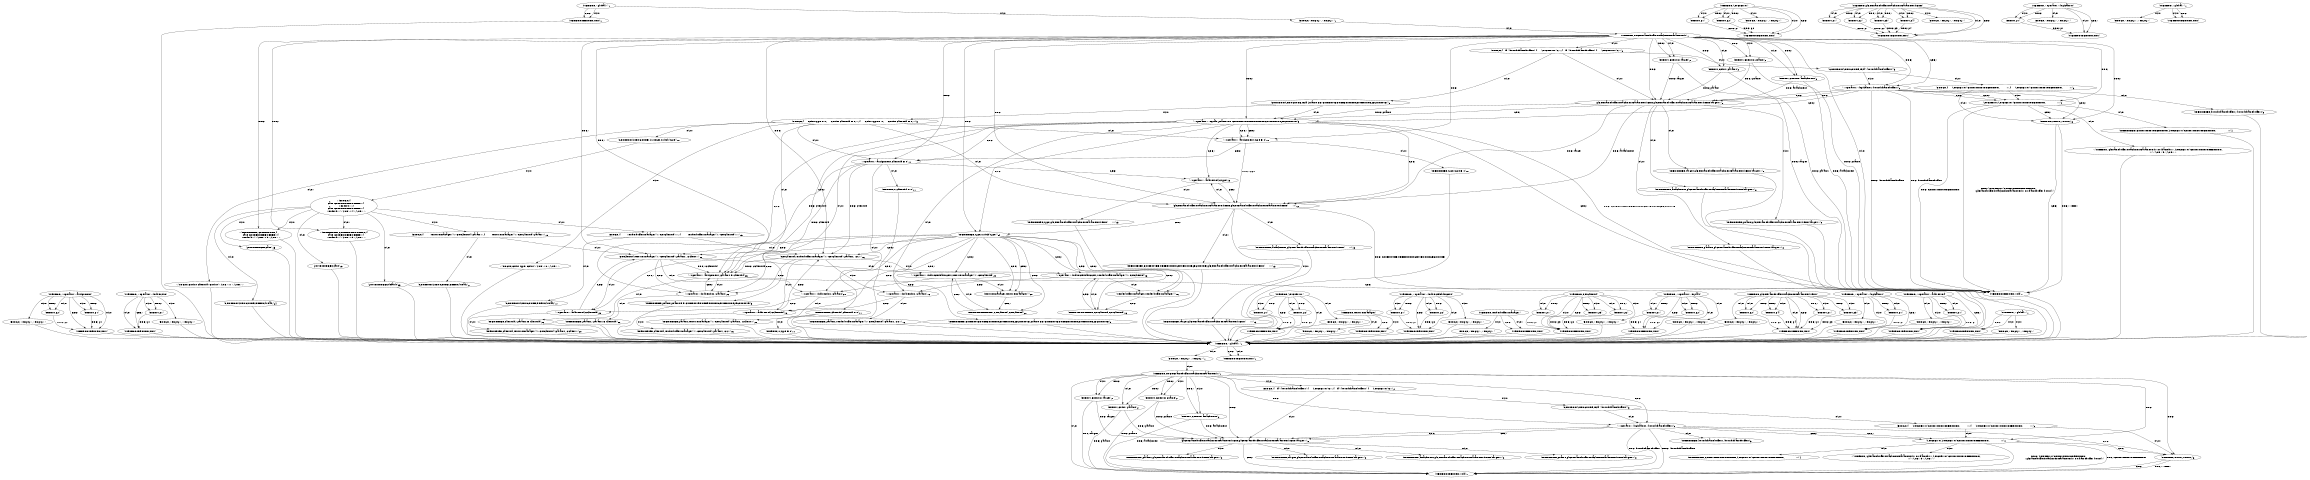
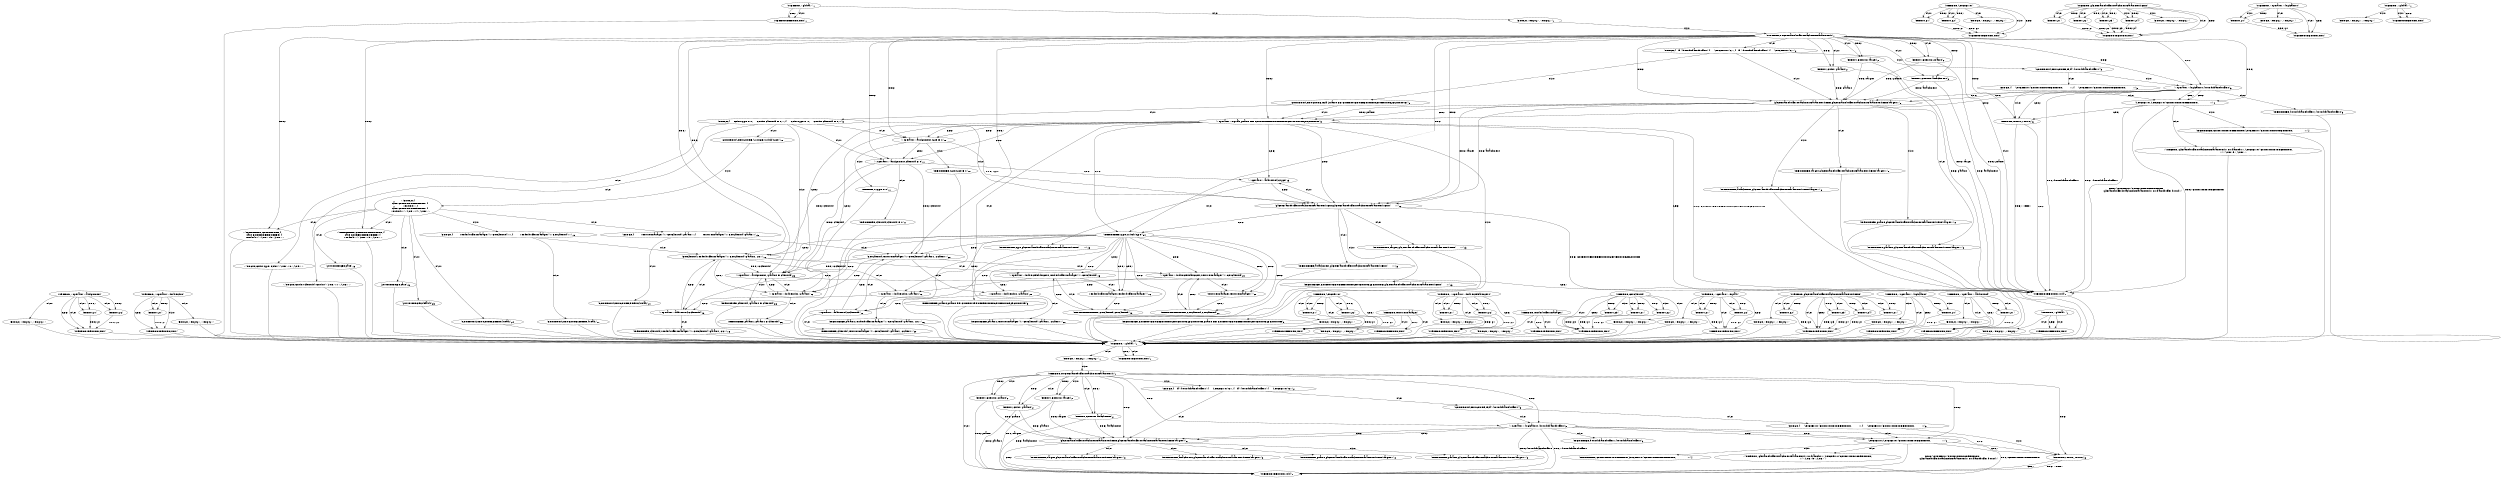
(899, 190) -> none
(792, 317) -> (865, 153)
